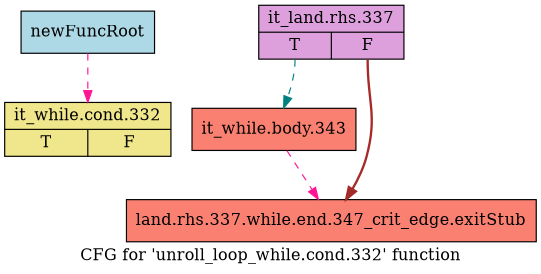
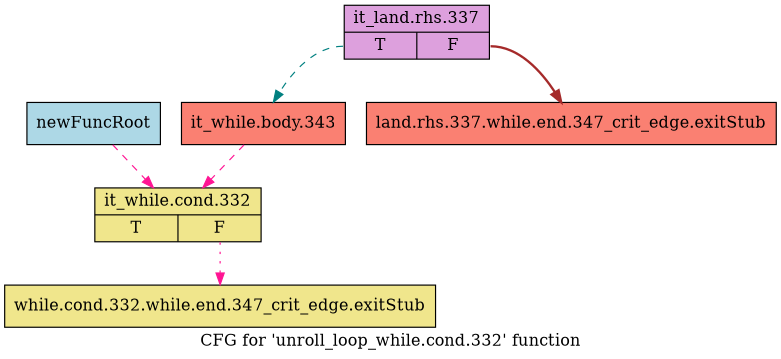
(299, 170) -> (228, 162)
none -> (220, 306)
